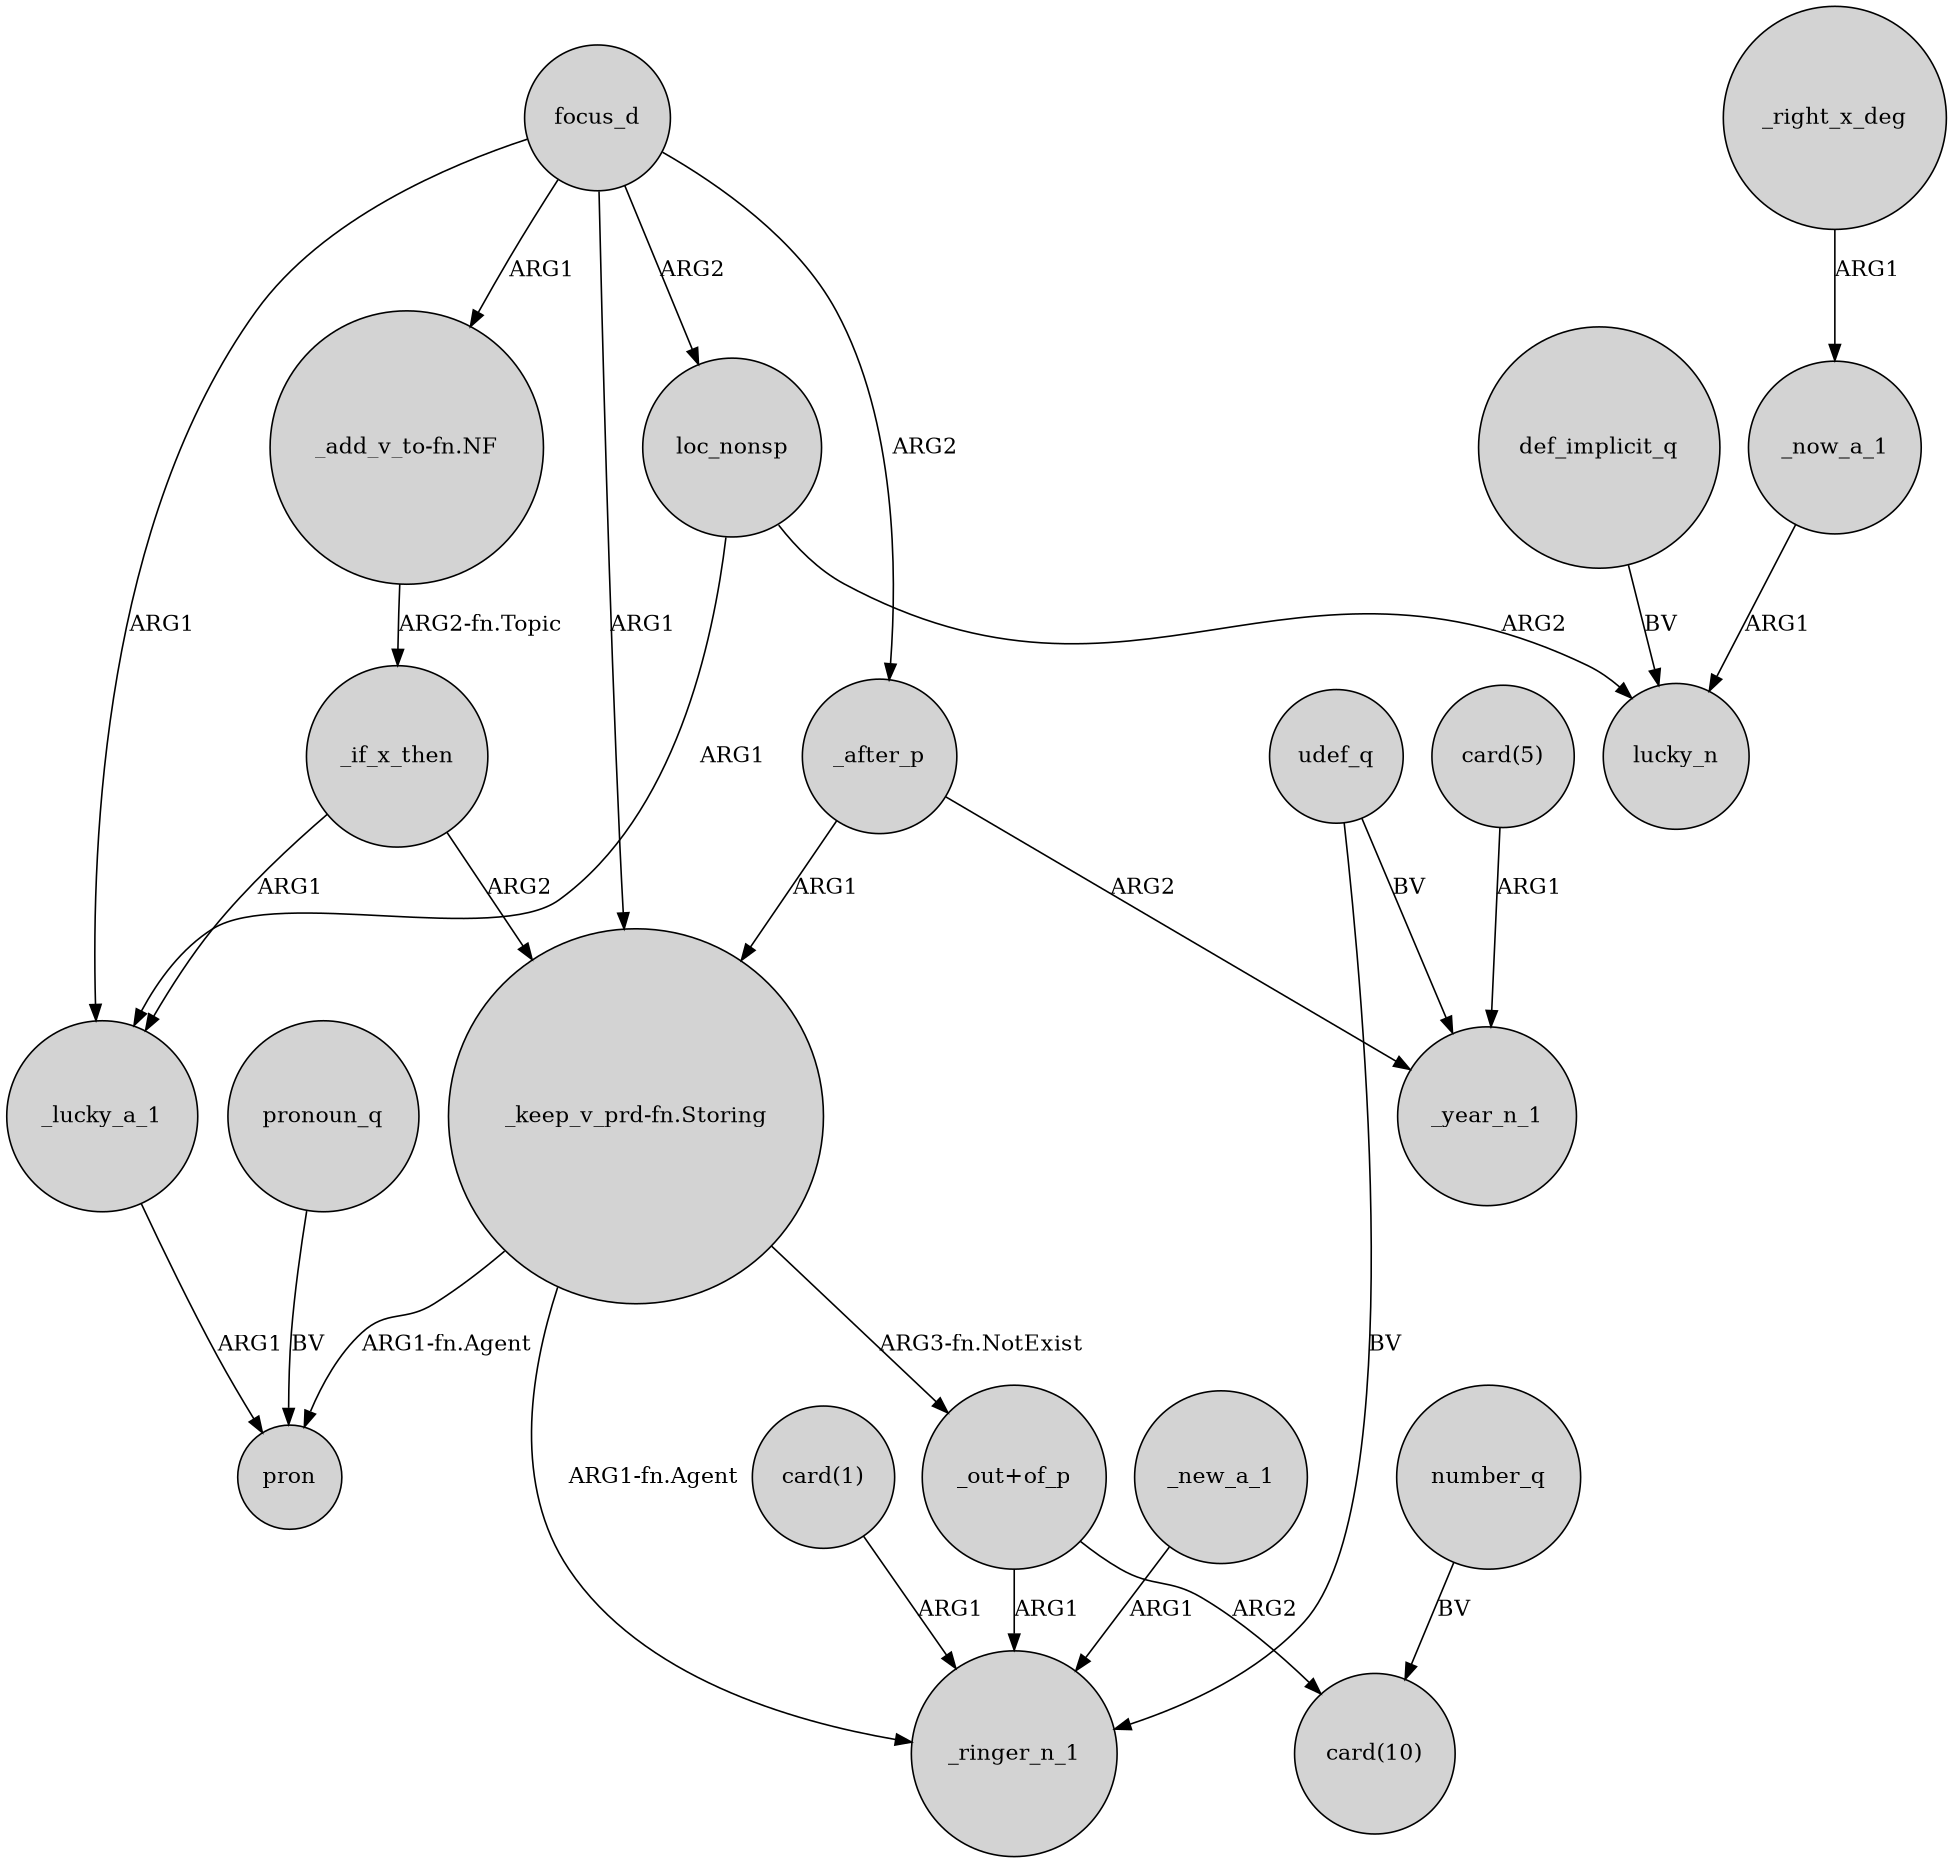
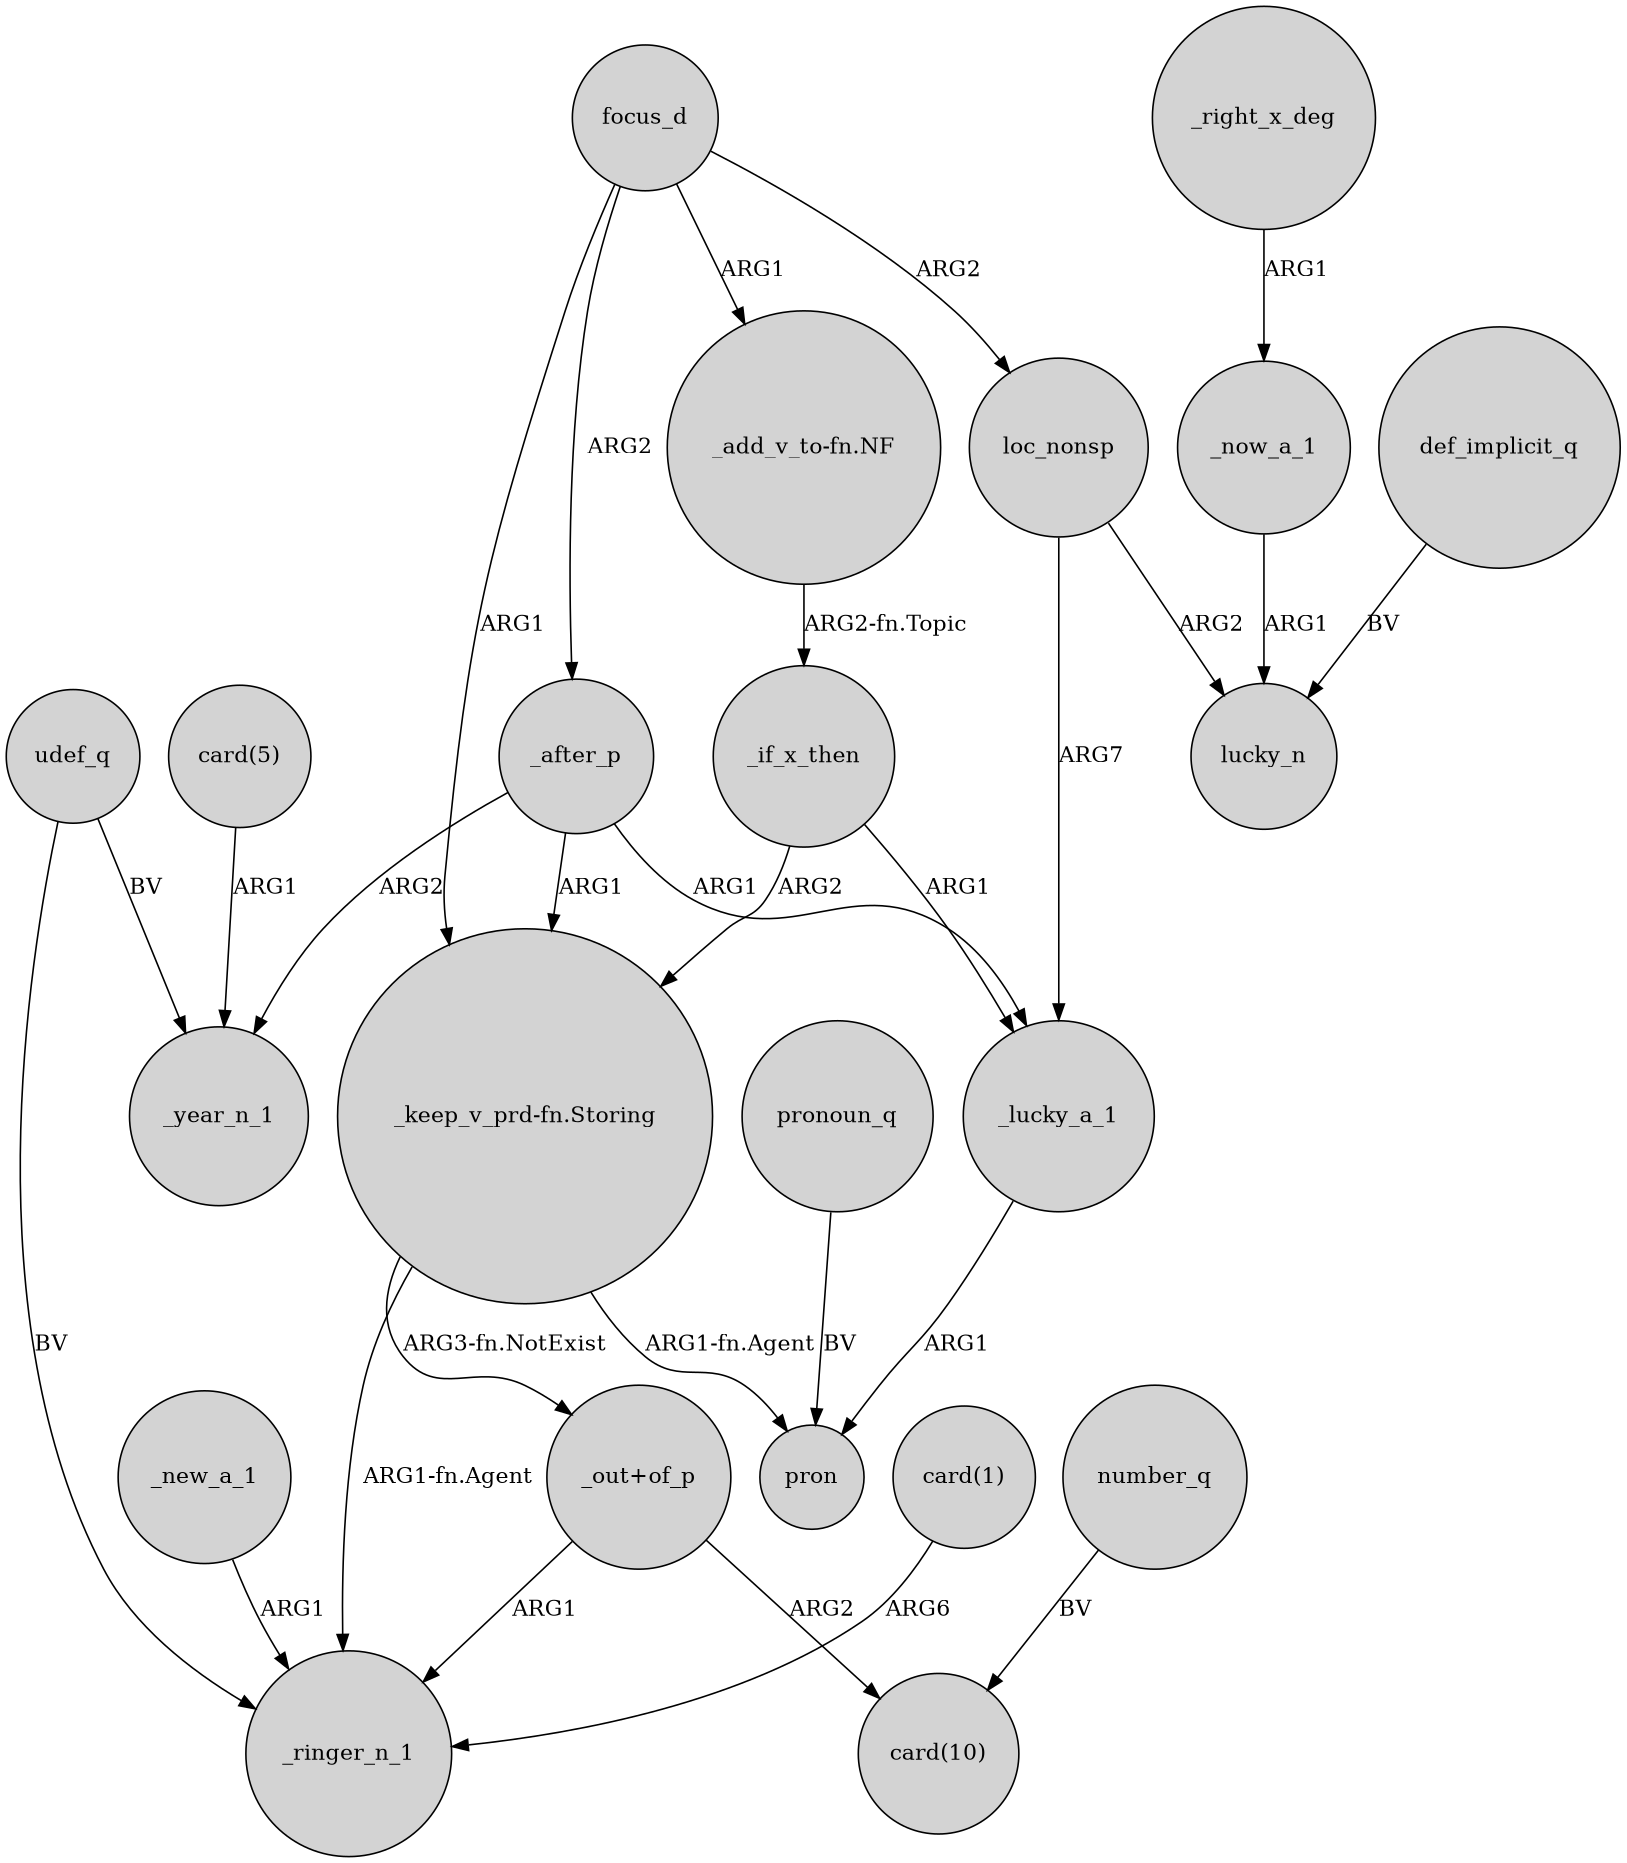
(166, 487) -> (821, 912)
(733, 756) -> (1092, 756)
(951, 1610) -> (919, 1610)
